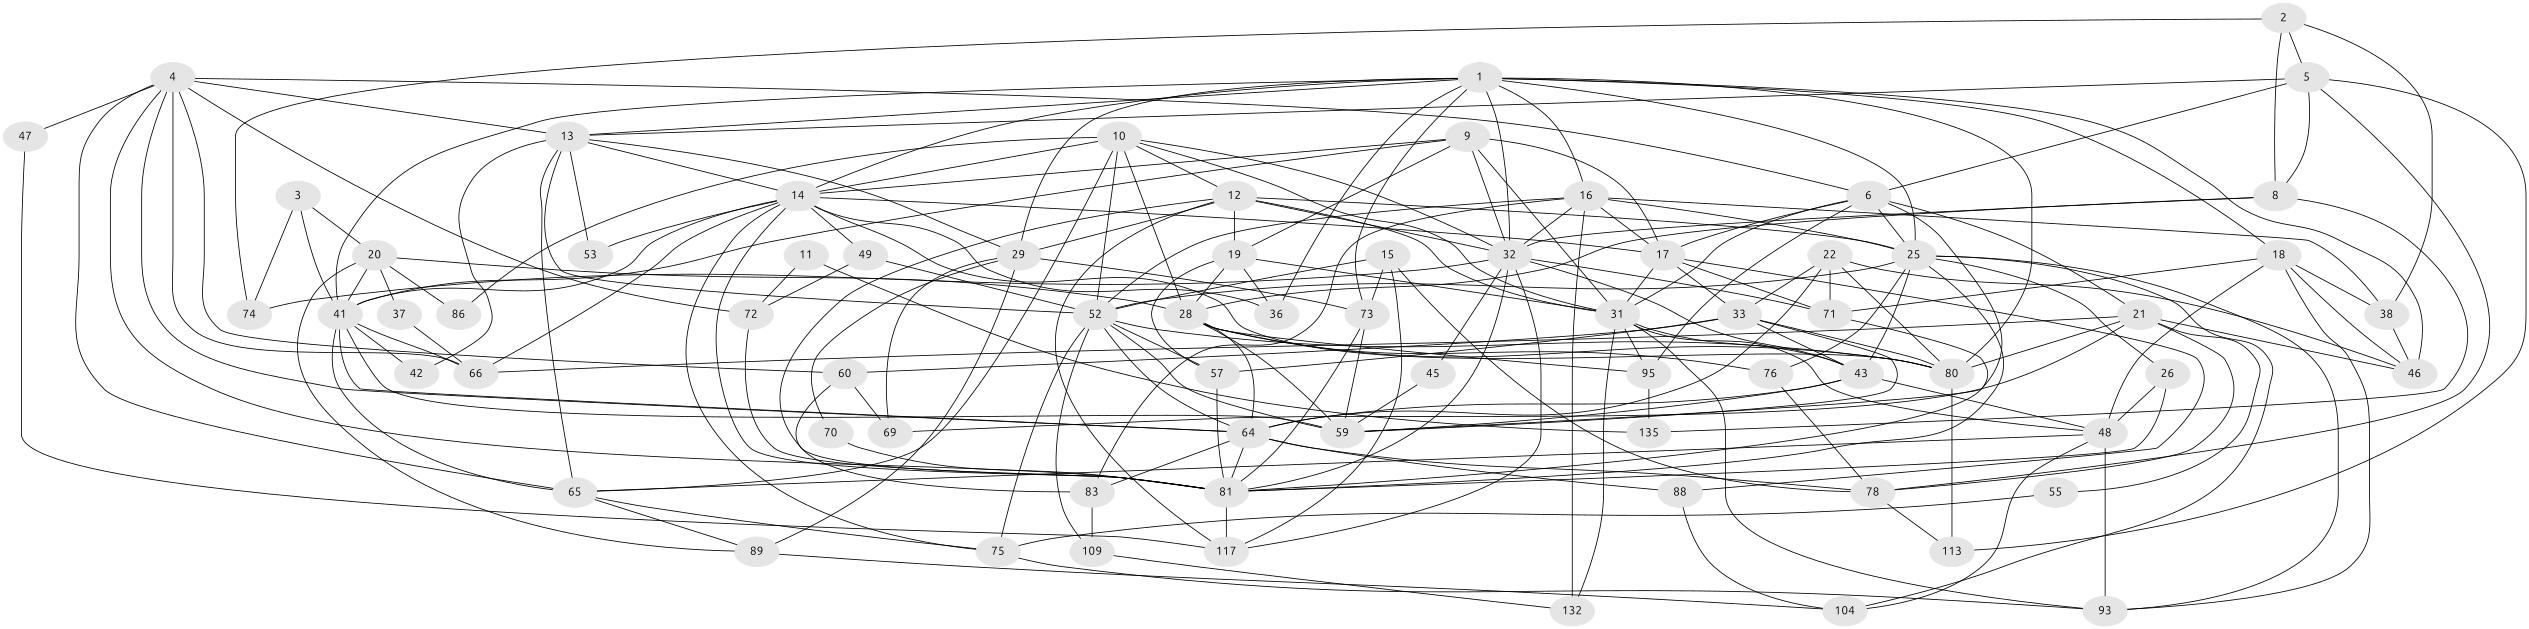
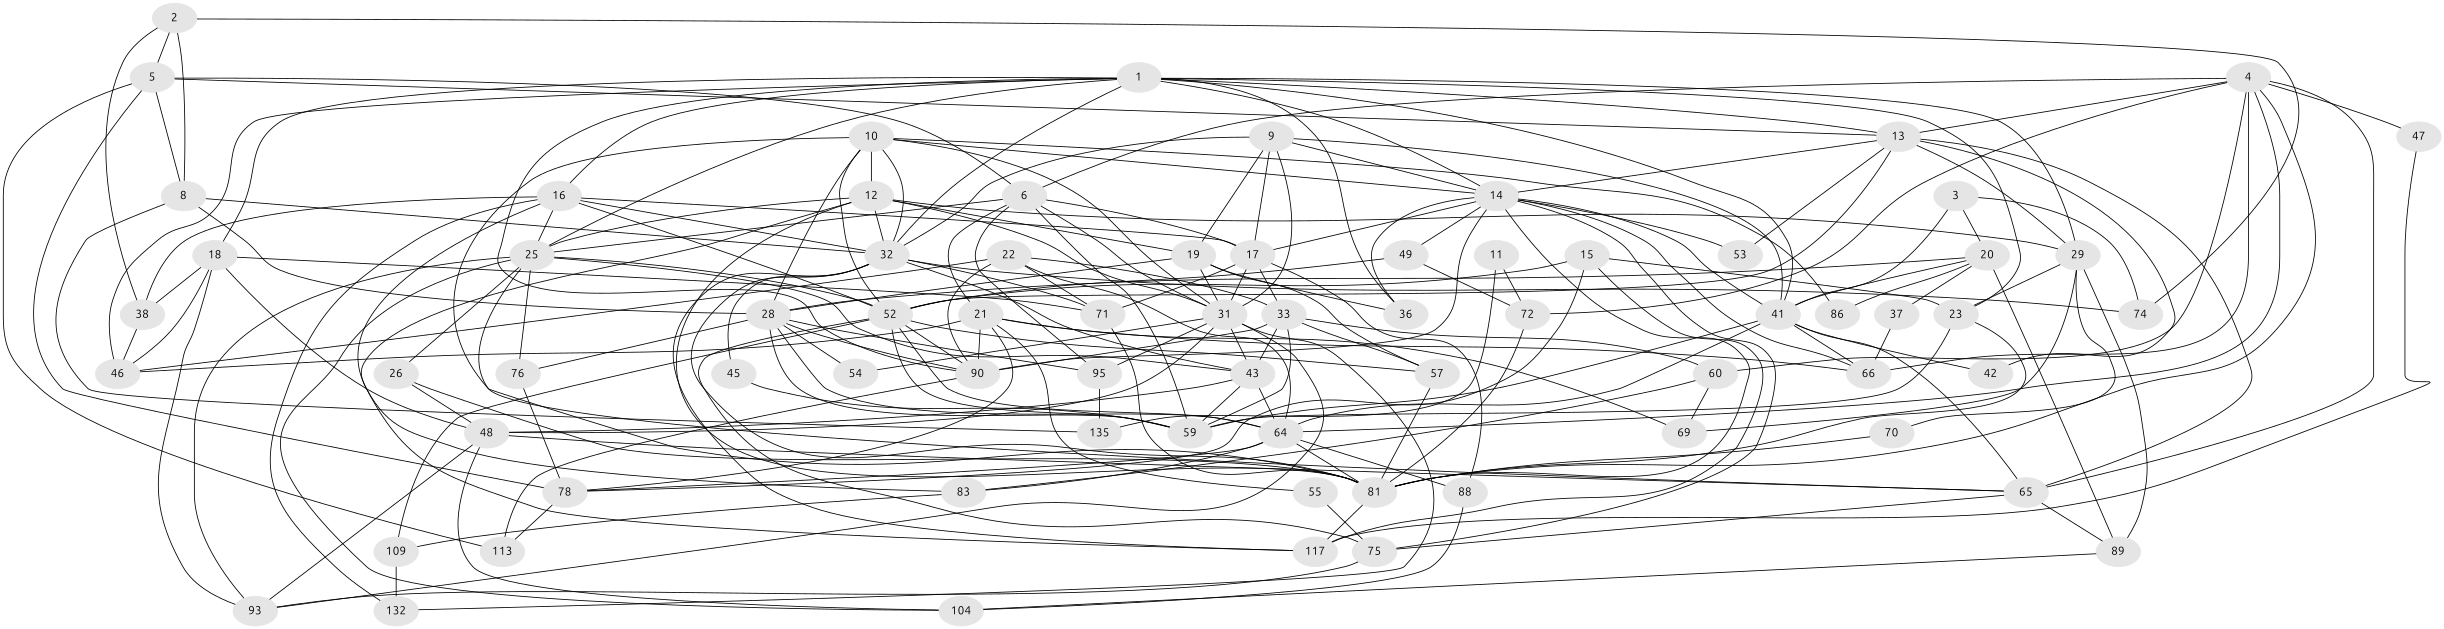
(1367, 315) -> (1956, 315)
none -> (856, 374)
(1952, 374) -> (978, 374)
